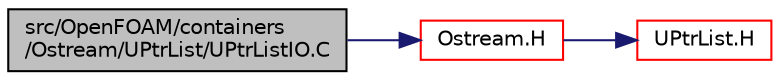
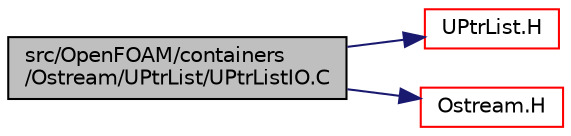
(590, 40) -> (376, 43)
